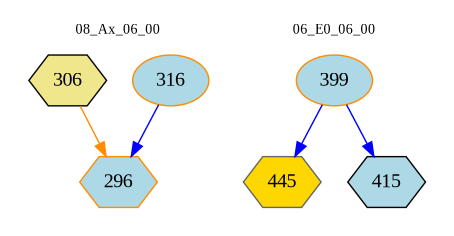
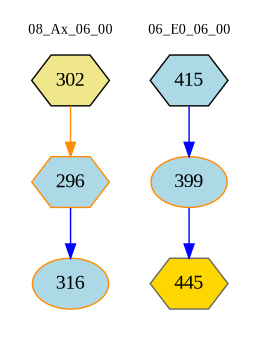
(68, 80) -> (71, 80)
(148, 124) -> (71, 226)
(357, 124) -> (189, 124)
